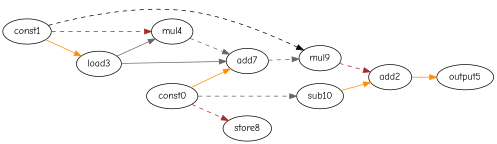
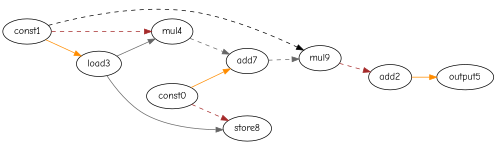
(170, 62) -> (153, 118)
(320, 96) -> none
